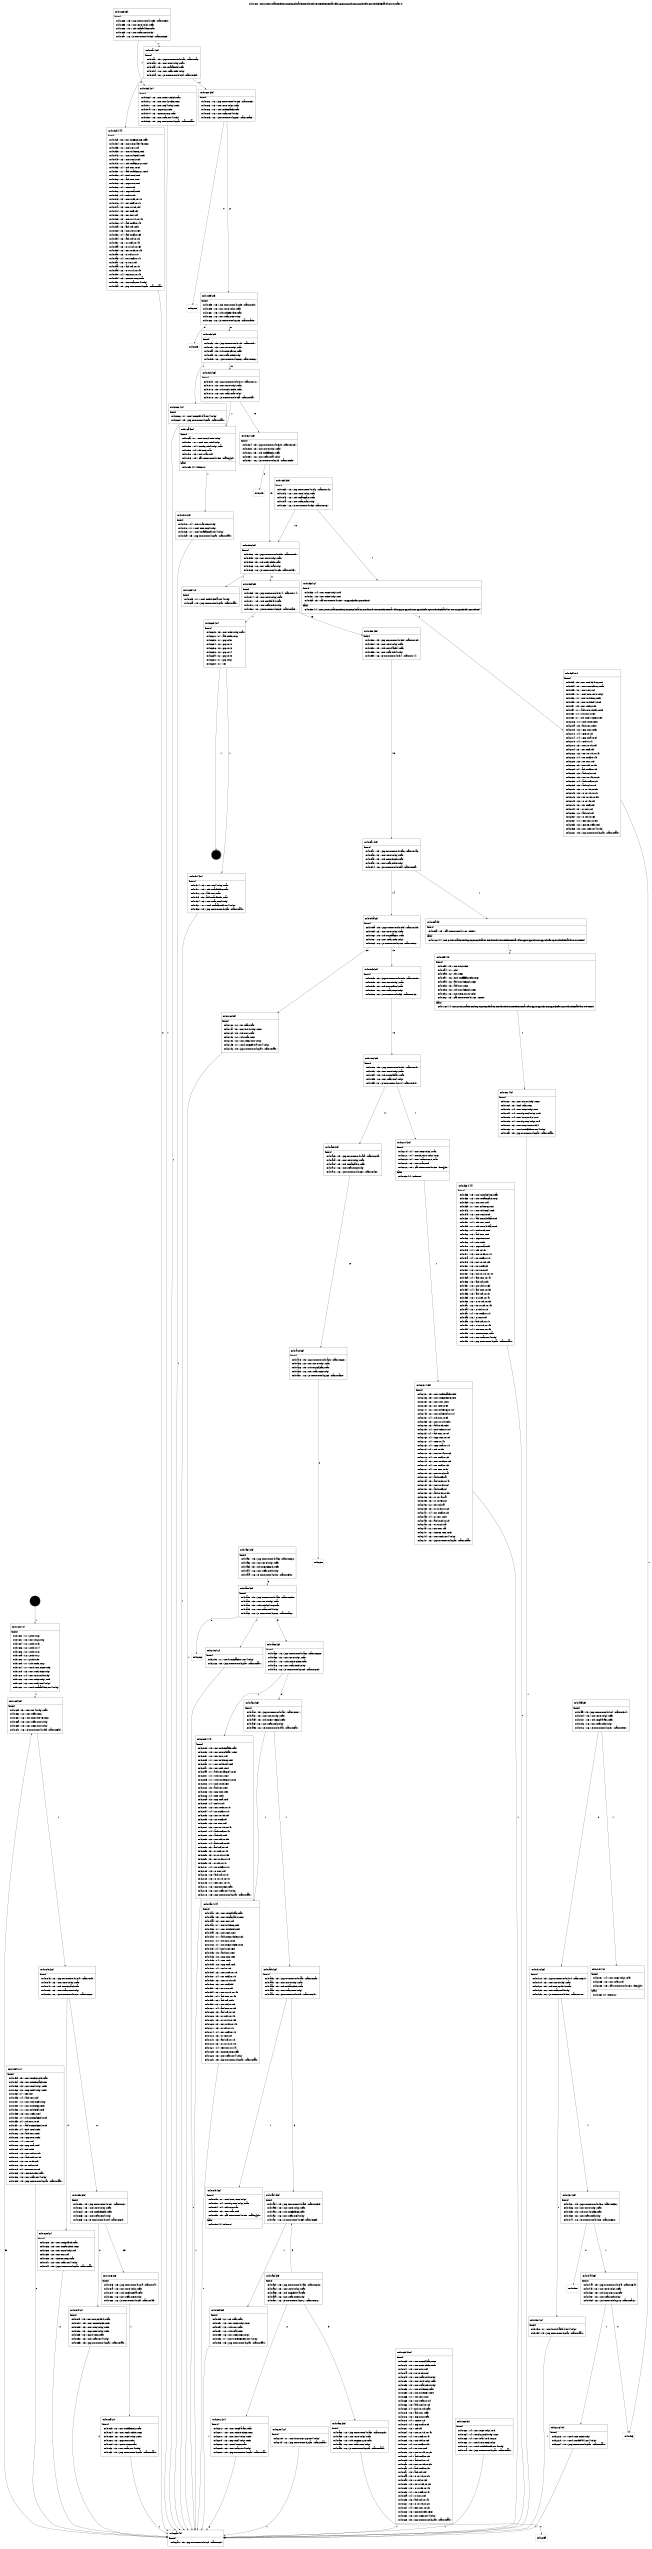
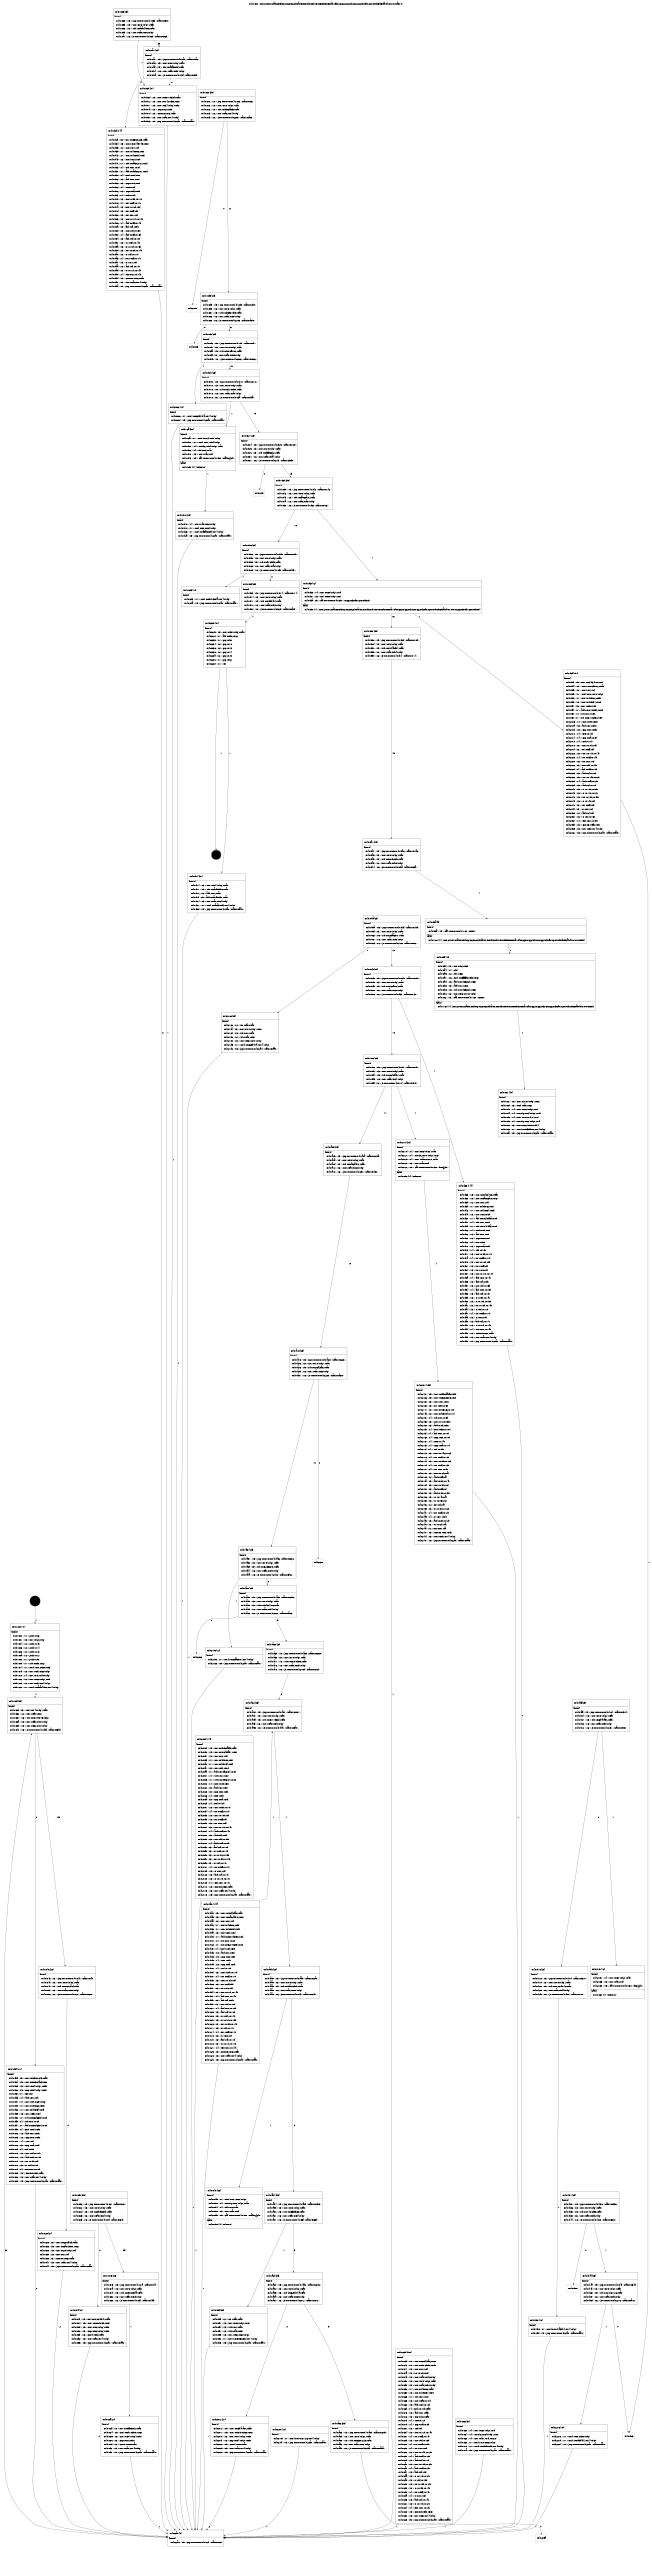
(159, 44) -> (159, 44)
(199, 84) -> (170, 81)
(269, 502) -> (286, 470)
(330, 625) -> (392, 620)
(392, 892) -> none
(367, 950) -> (367, 950)
none -> (434, 1088)
none -> (293, 1462)
(249, 1632) -> (229, 1611)
(246, 1695) -> none
(257, 1815) -> (271, 1820)
(58, 1817) -> (58, 1817)
none -> (35, 1899)
(526, 1981) -> (392, 1888)
(83, 2094) -> none
(574, 2094) -> none
(290, 2249) -> (294, 2247)
